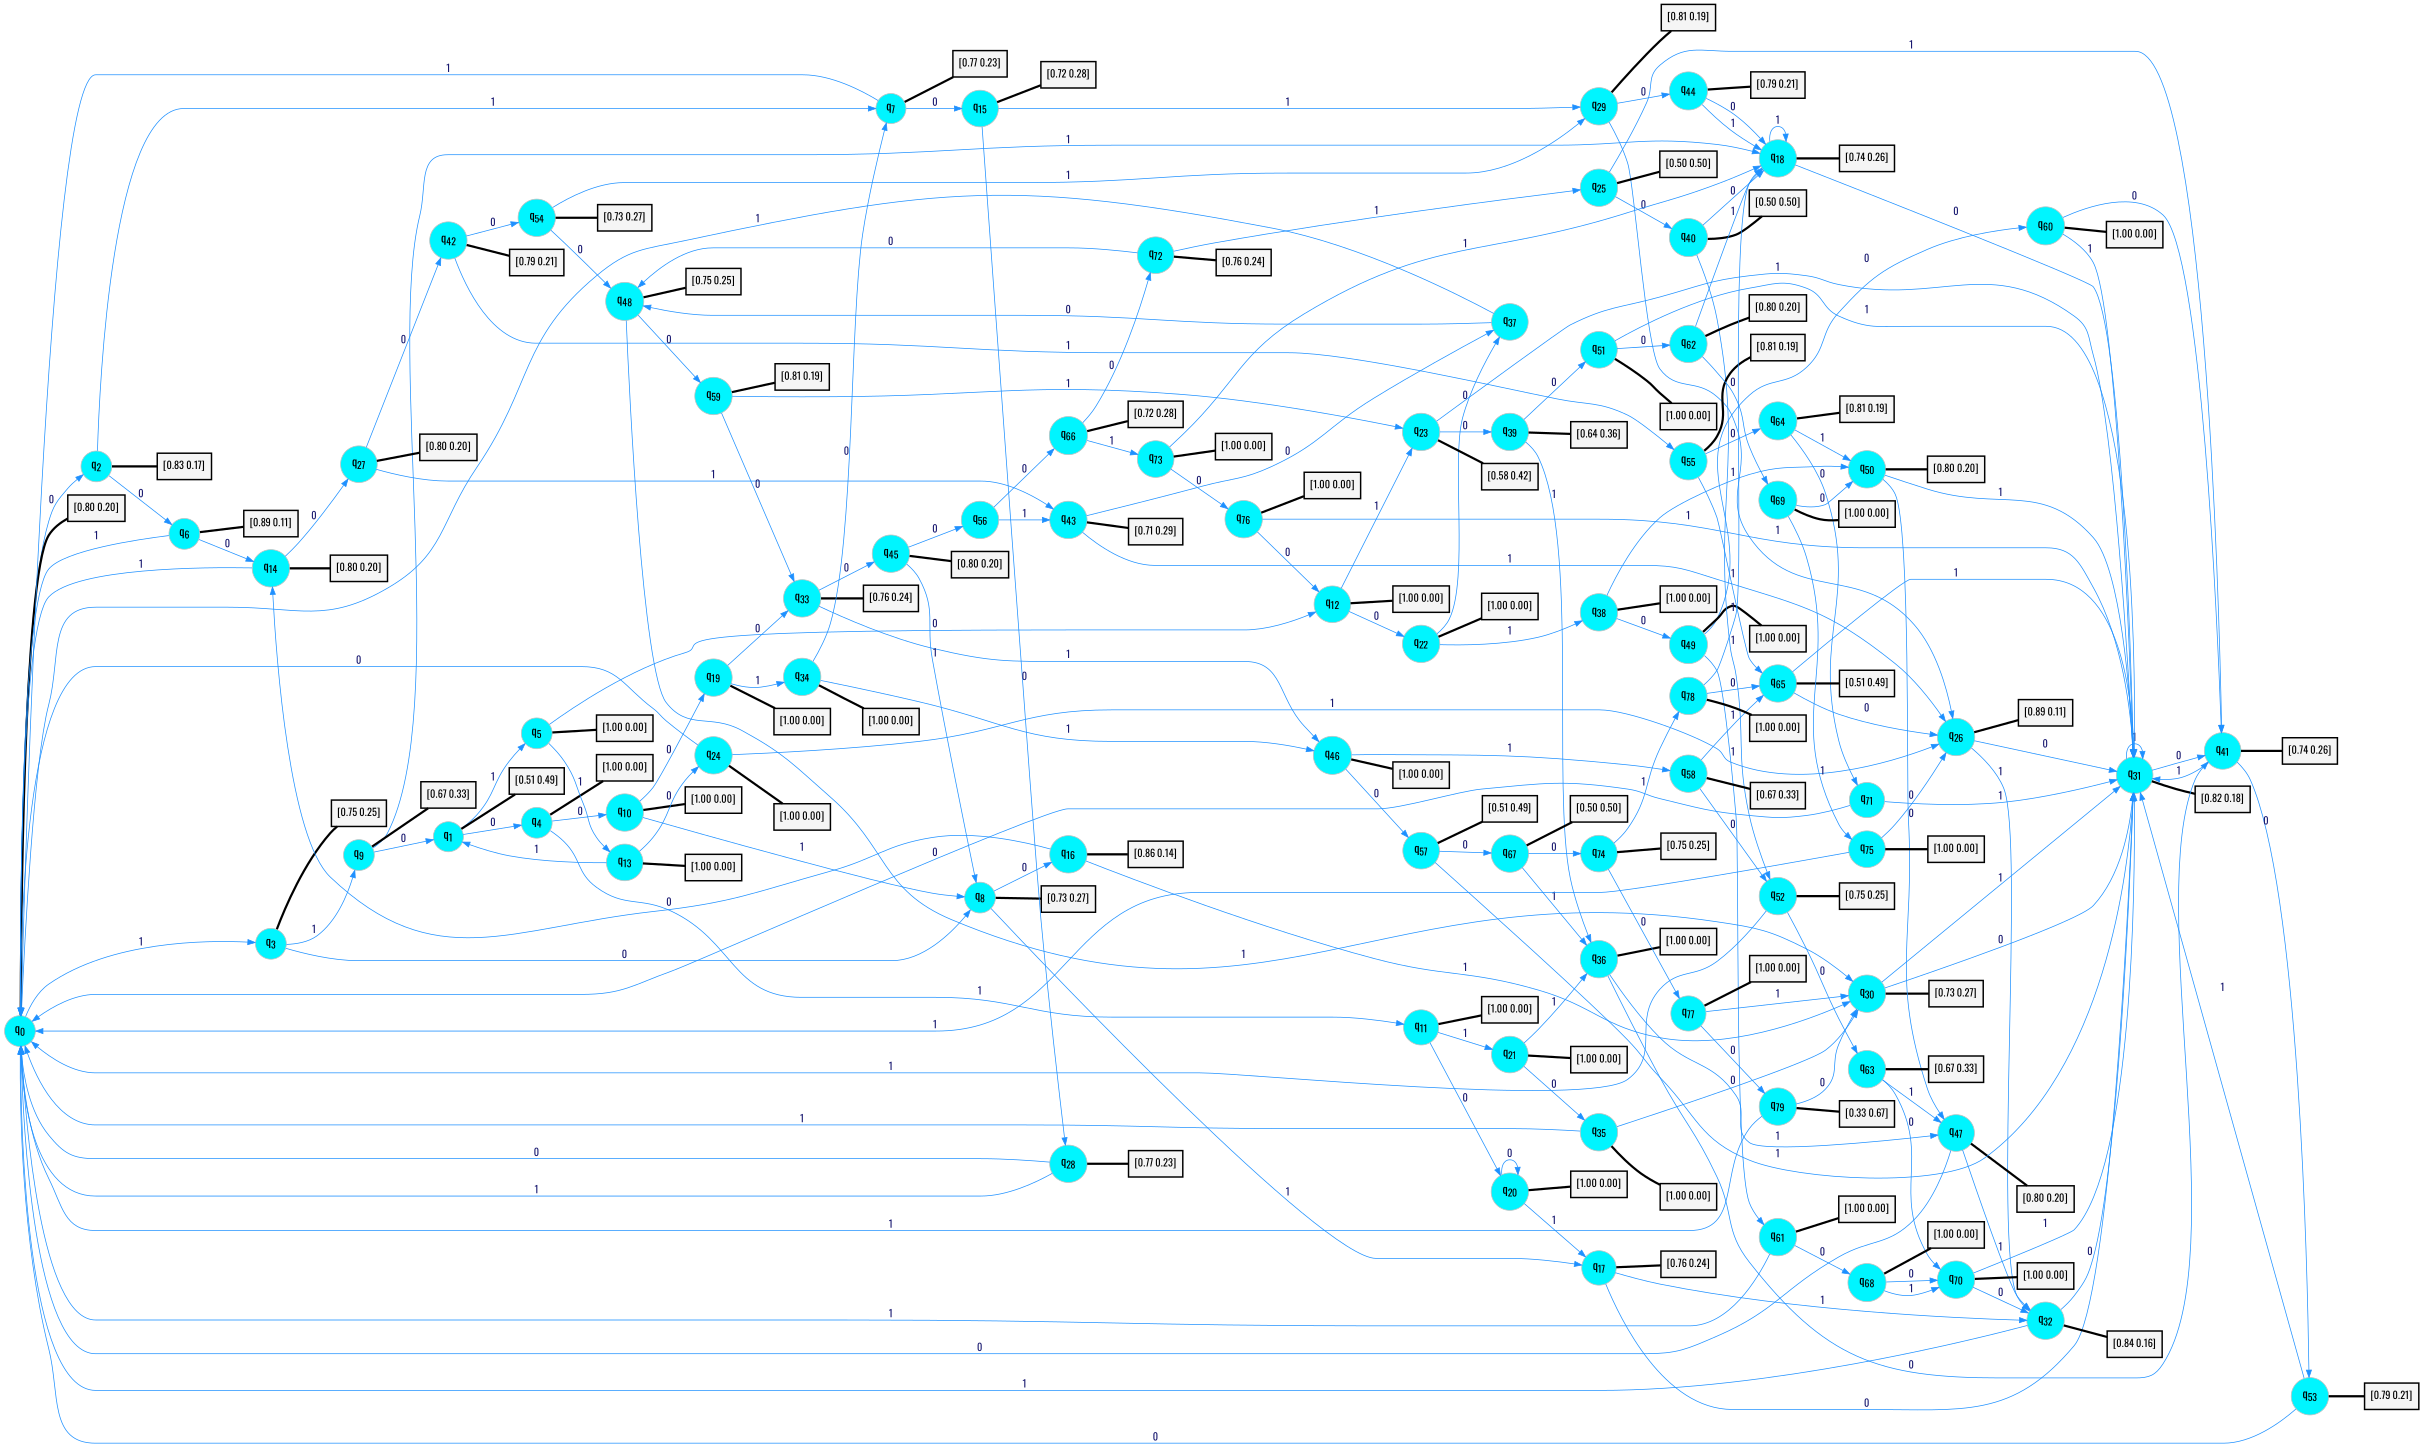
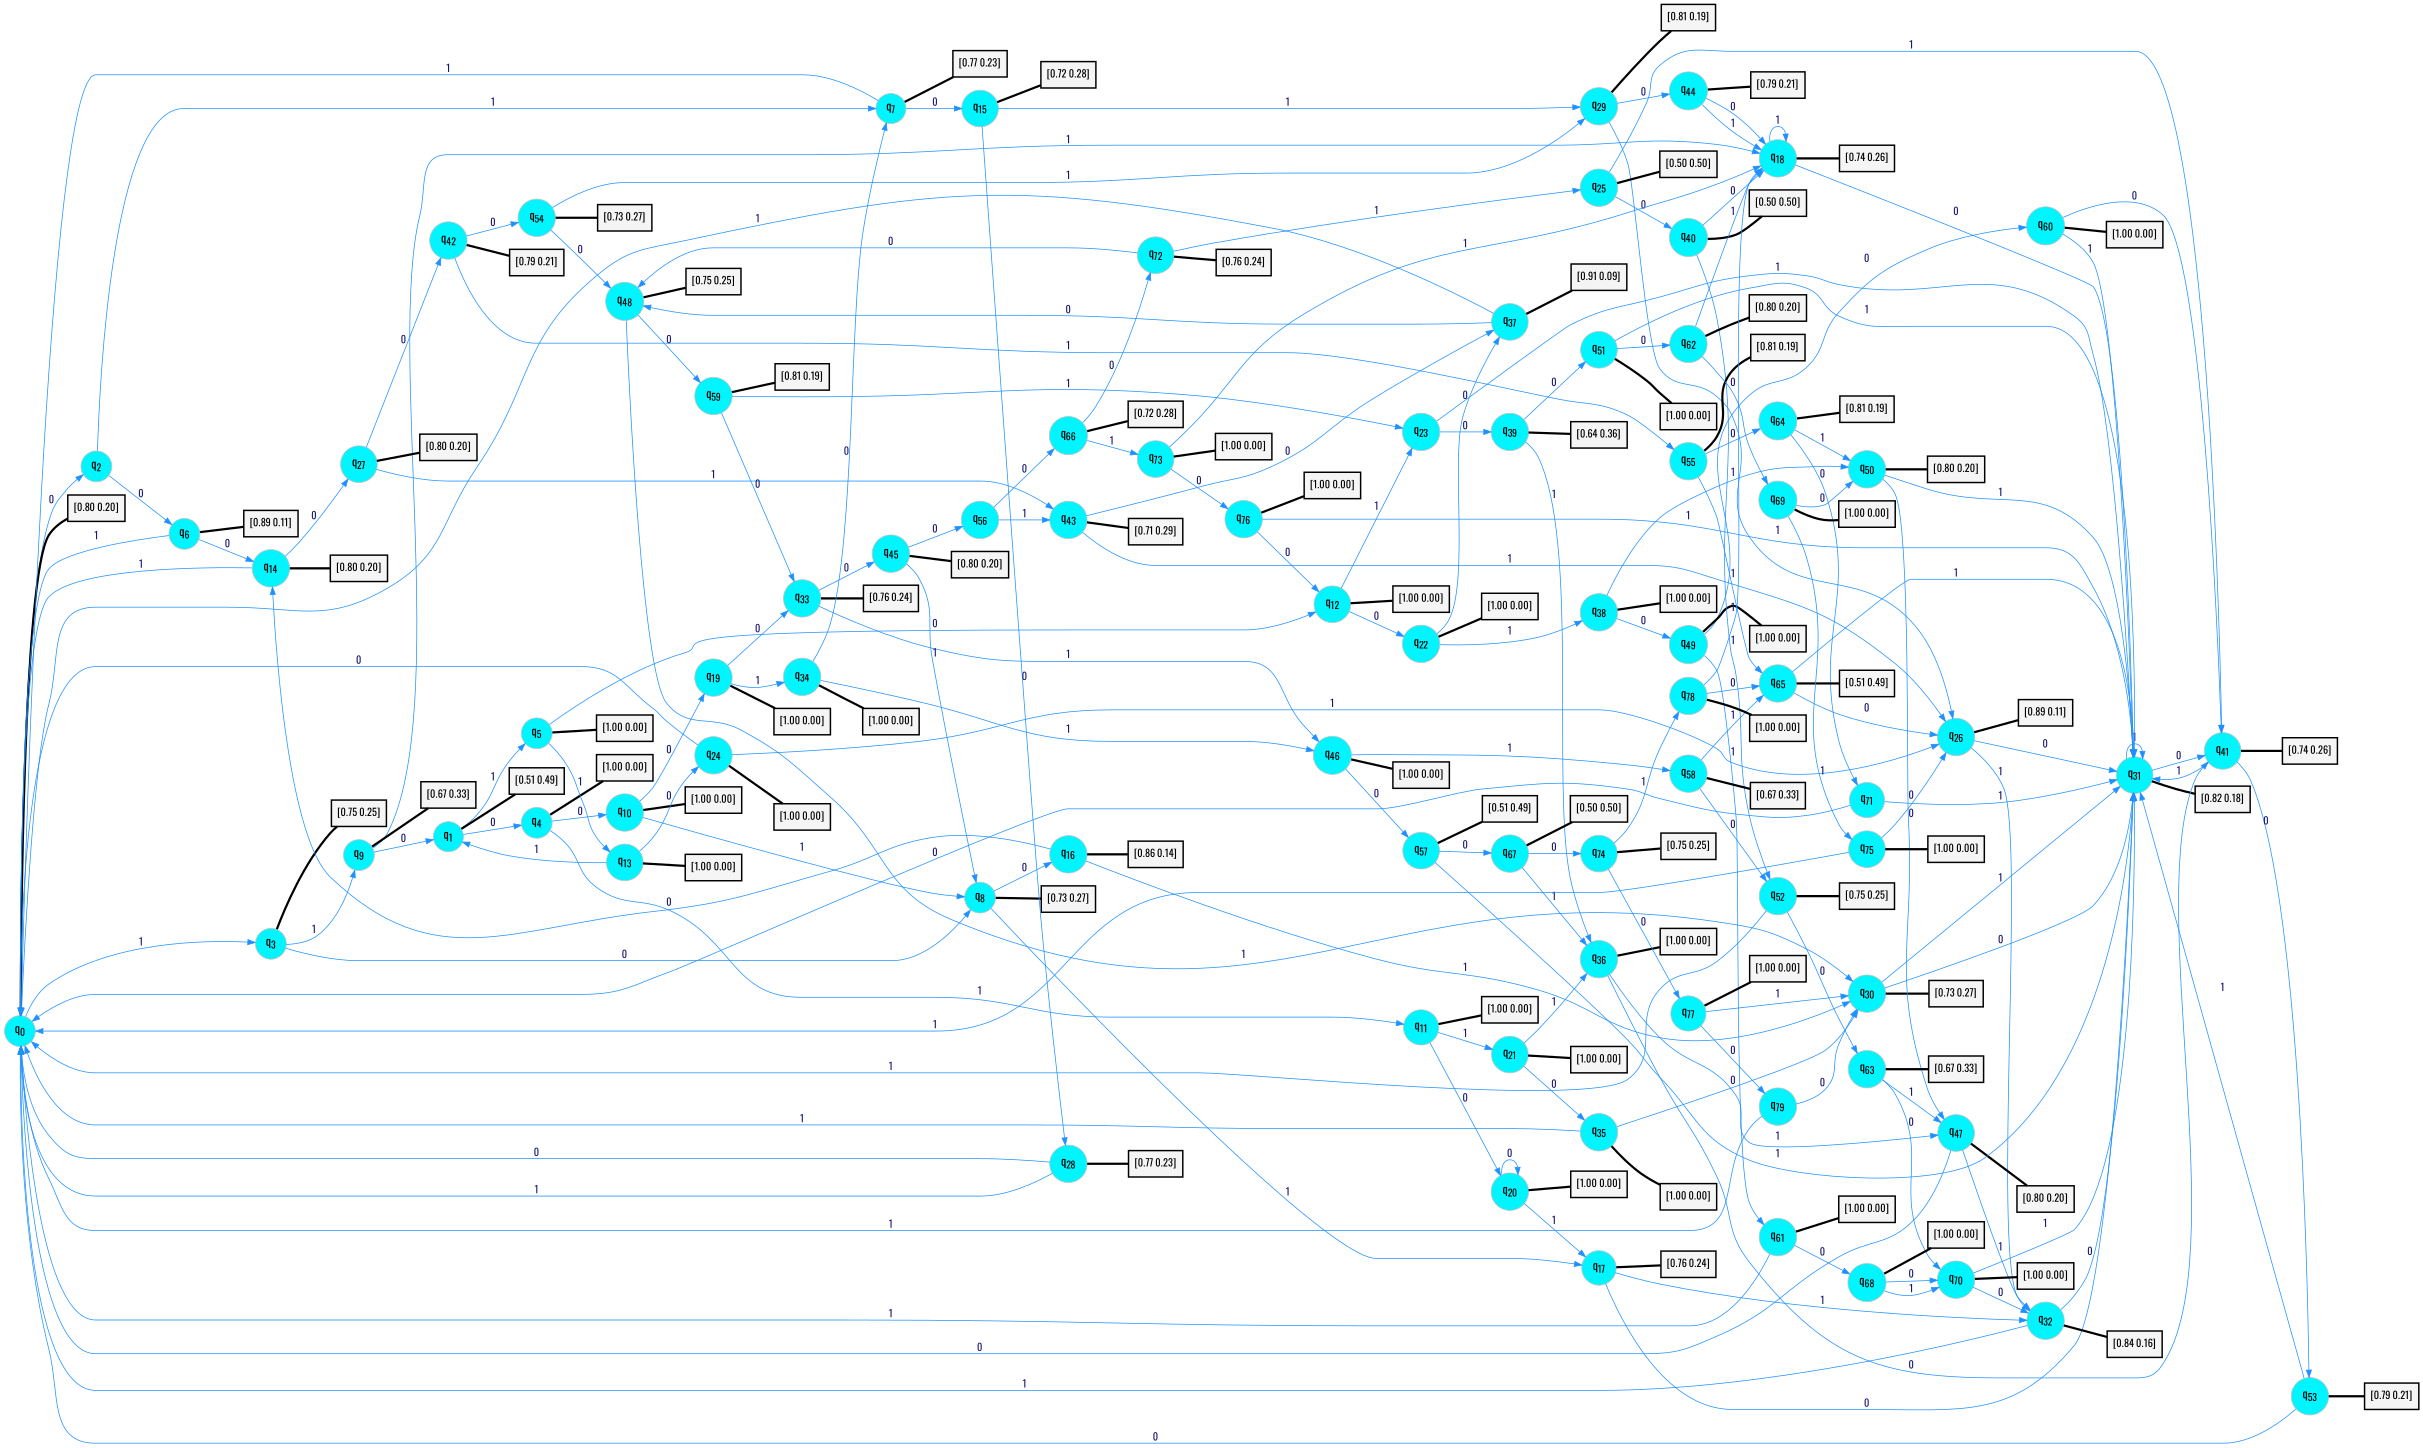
none -> (1599, 277)
(184, 466) -> none
(1510, 477) -> none
(1867, 1114) -> none
